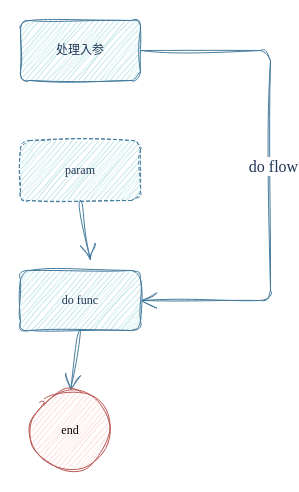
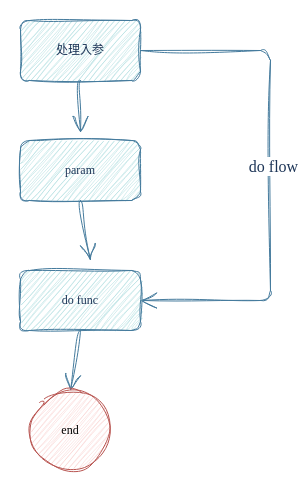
none -> (81, 106)
(81, 171) -> (81, 171)
